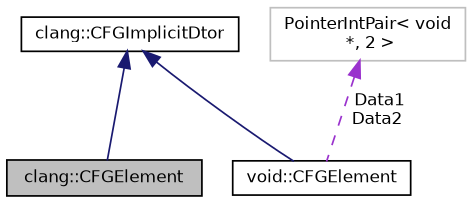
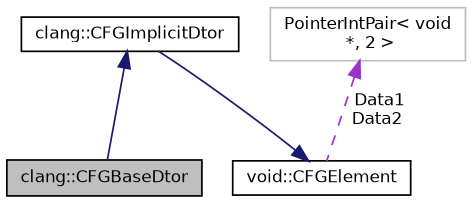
(224, 113) -> (228, 99)
(104, 178) -> (104, 178)
